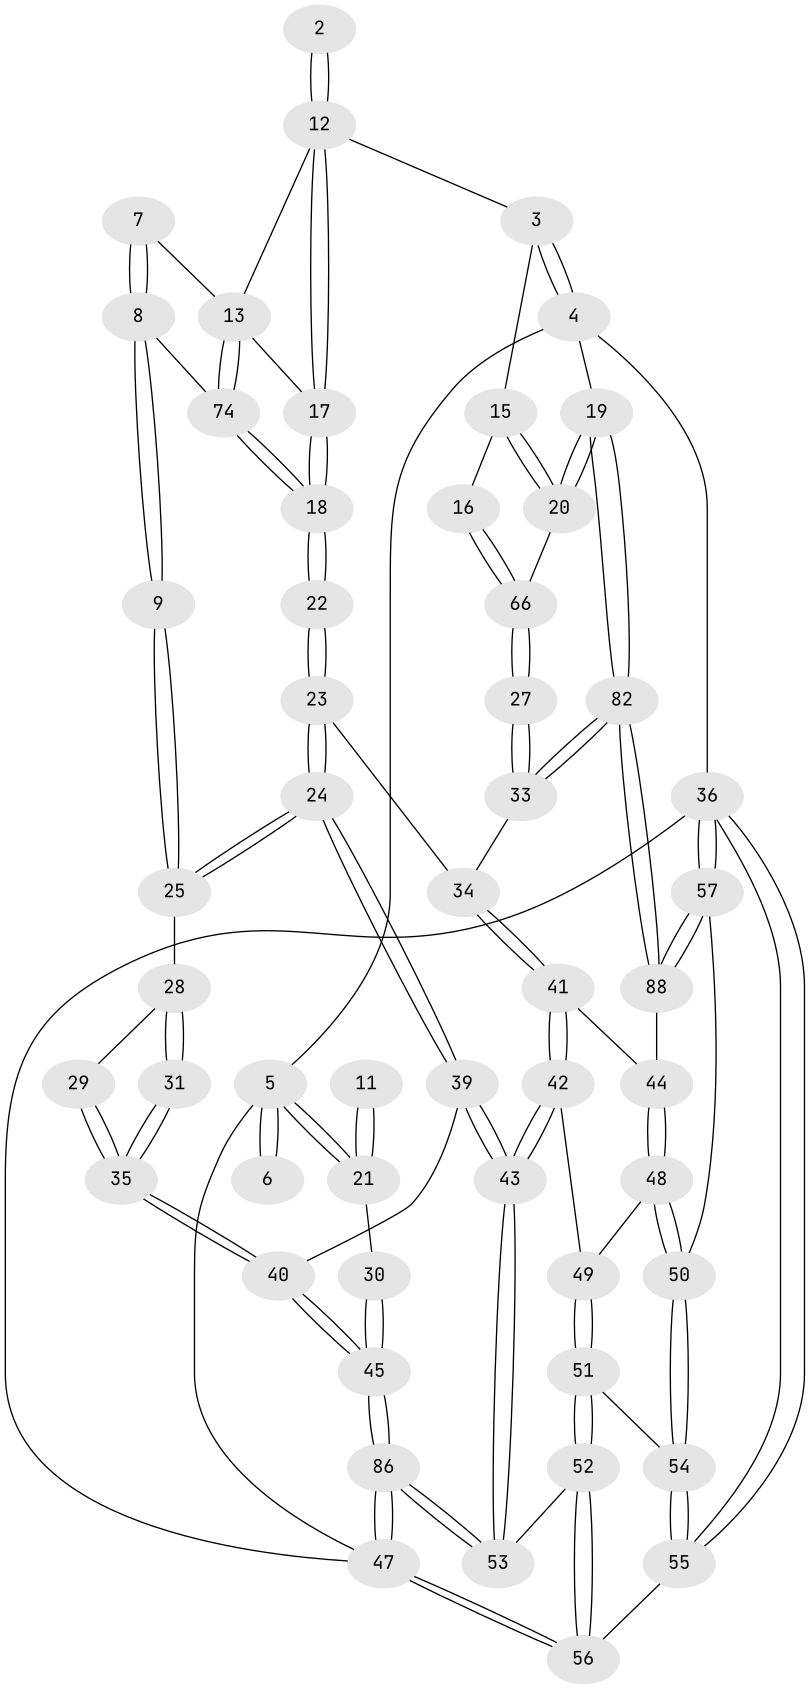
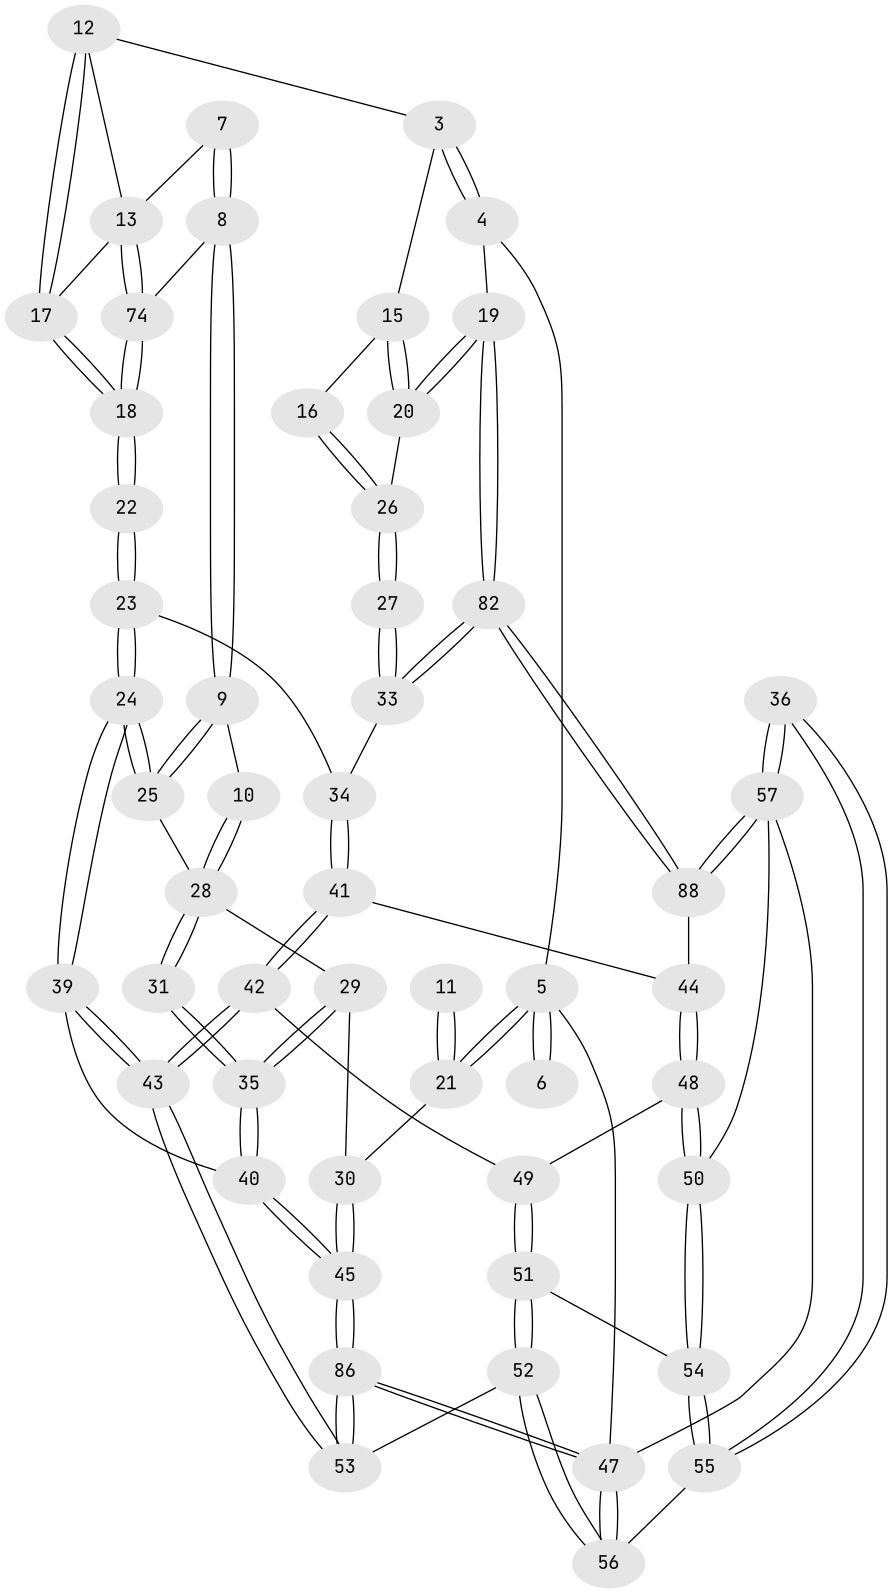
(320, 29) -> none
(707, 535) -> none
(521, 605) -> (388, 509)
none -> (244, 797)
(23, 1062) -> (812, 1178)
none -> (348, 1084)
